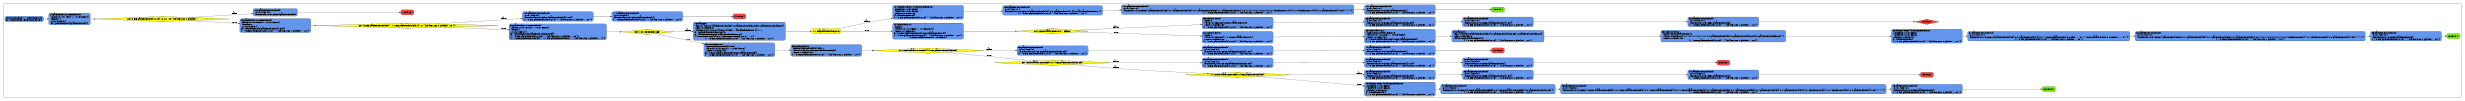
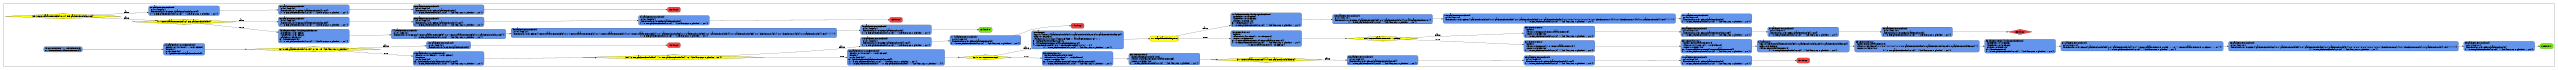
(1498, 10) -> none
(989, 57) -> none
